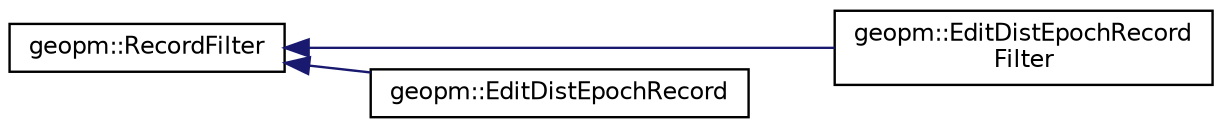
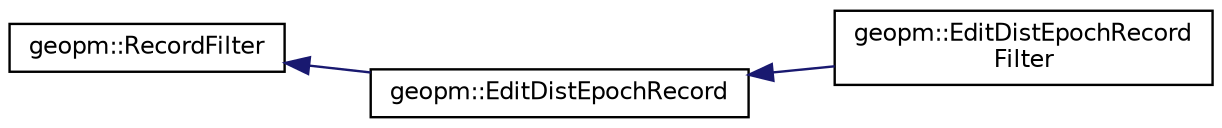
(572, 48) -> (804, 69)
